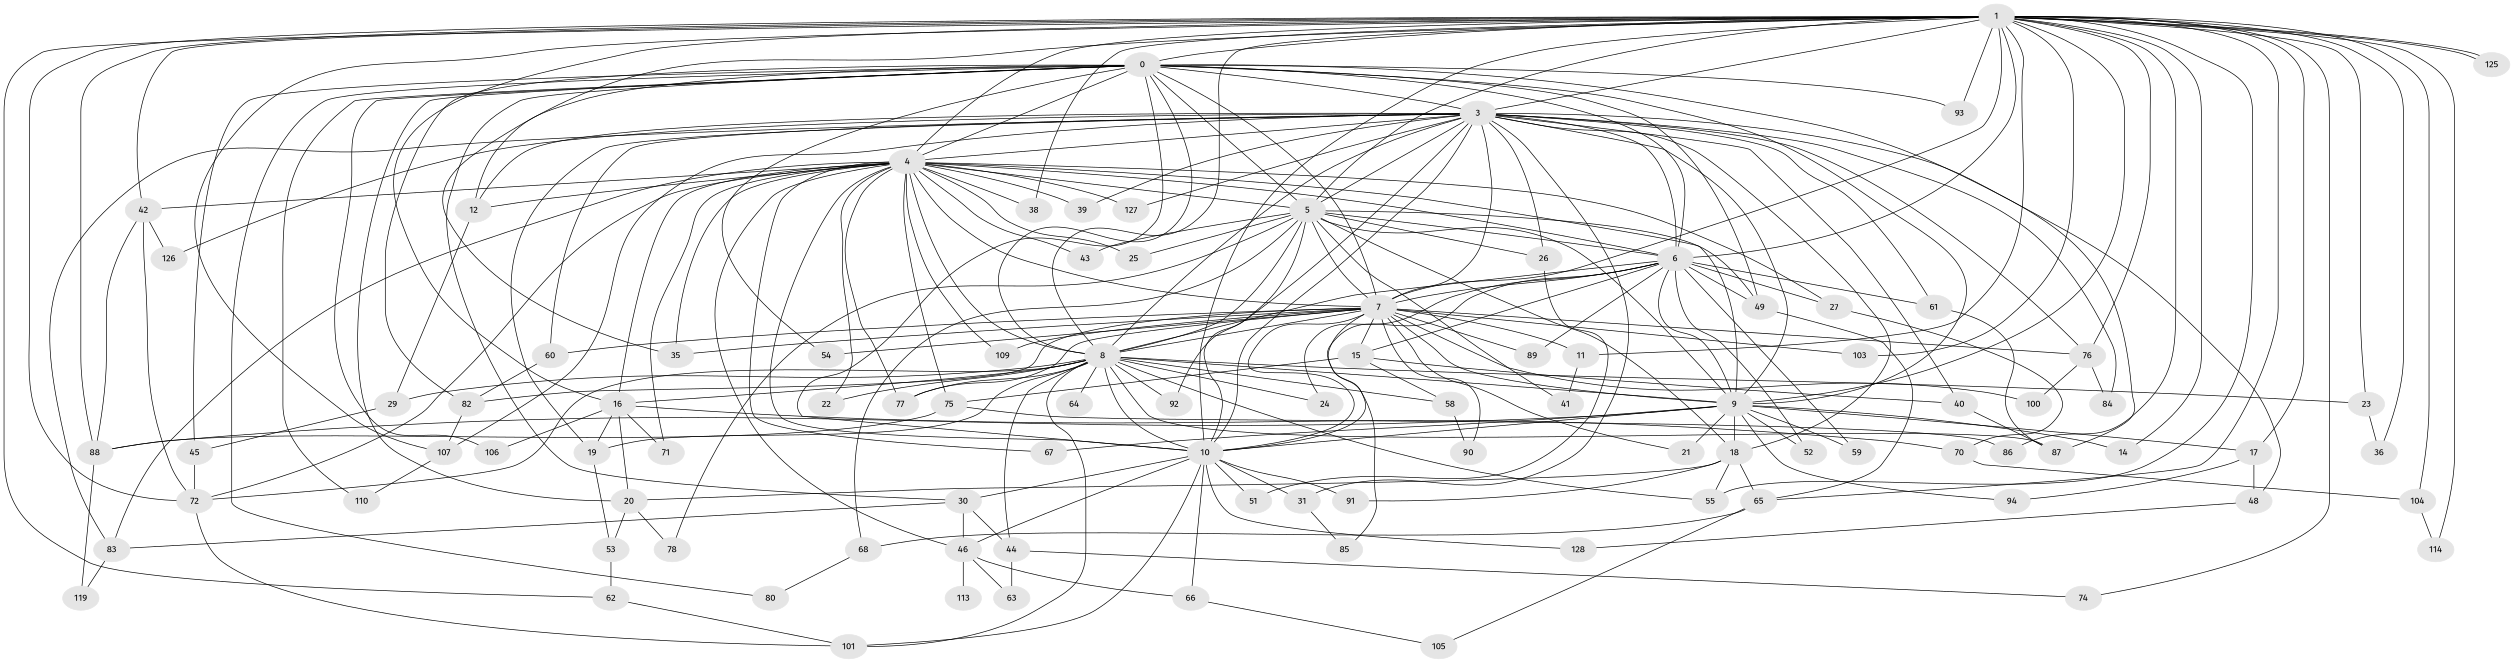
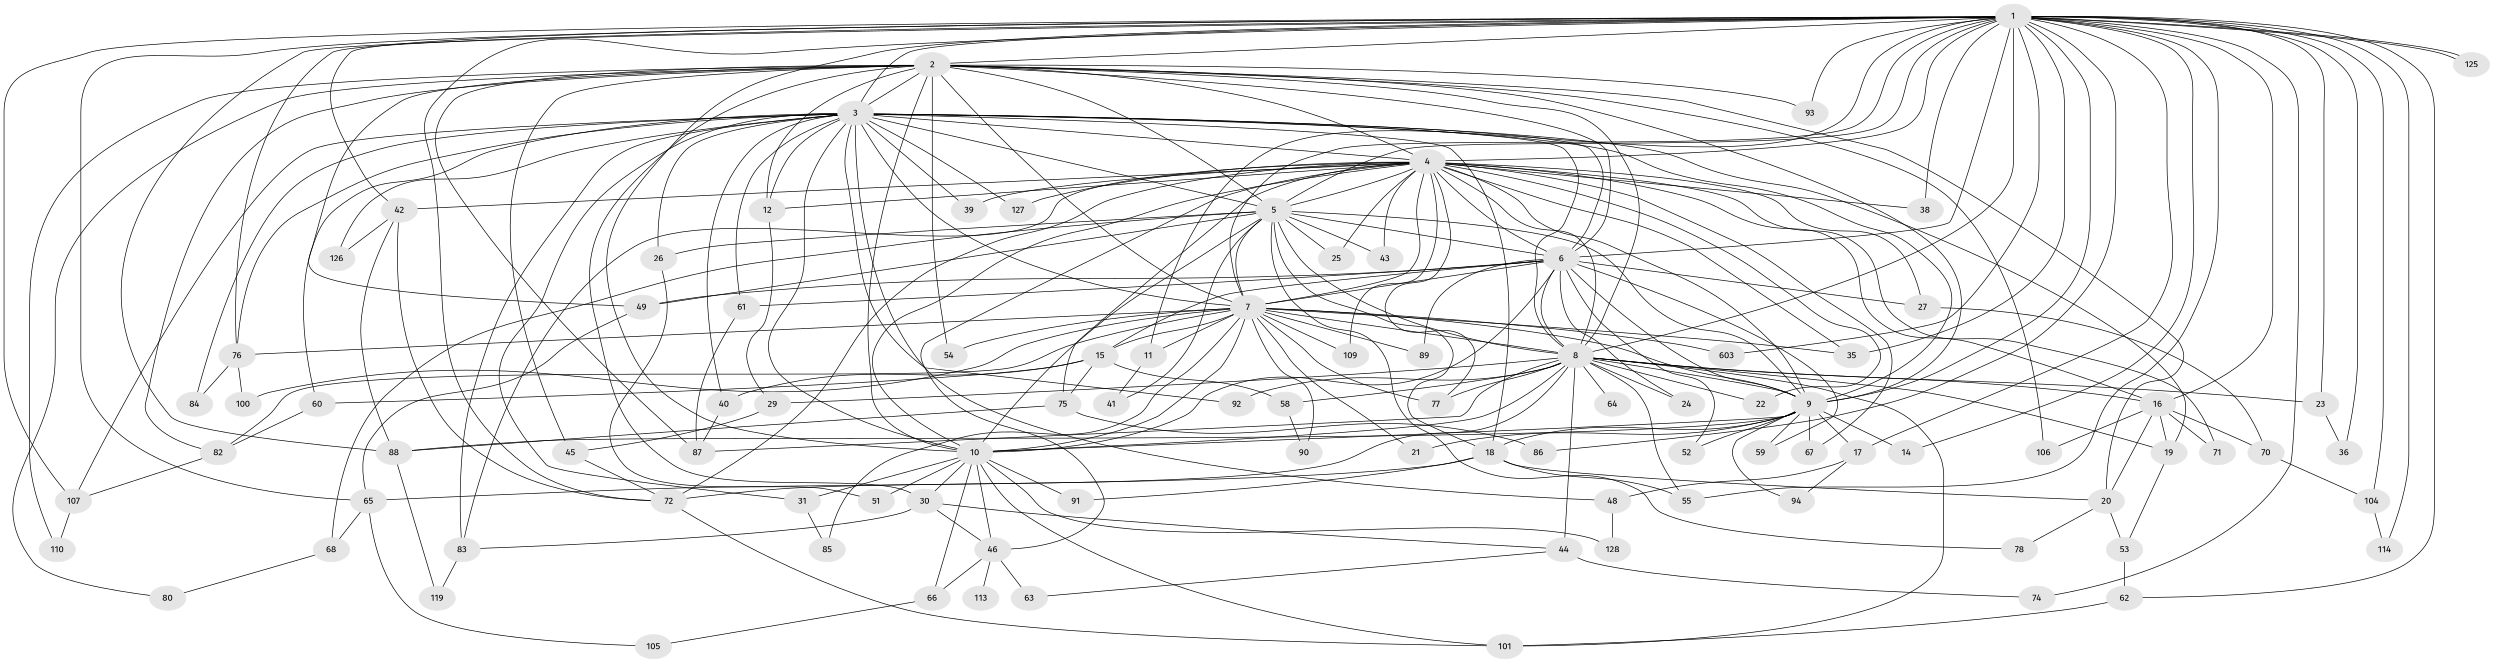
(1142, 65) -> (932, 65)
(984, 323) -> (673, 392)
(1860, 356) -> (1726, 356)
